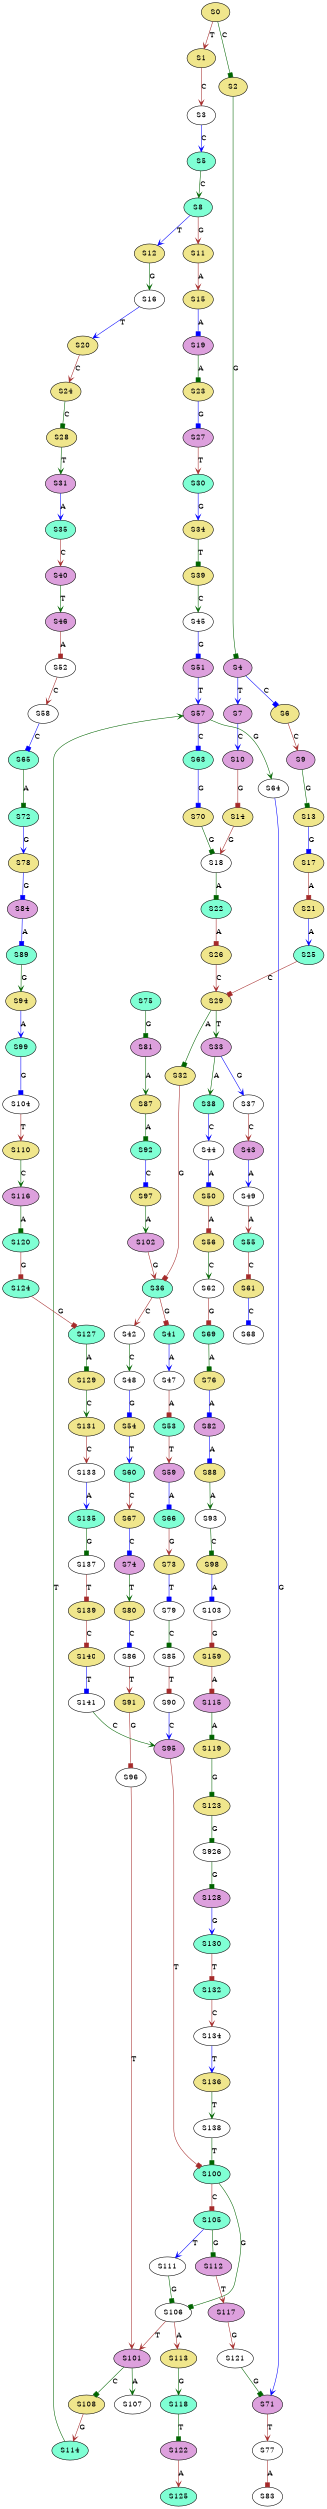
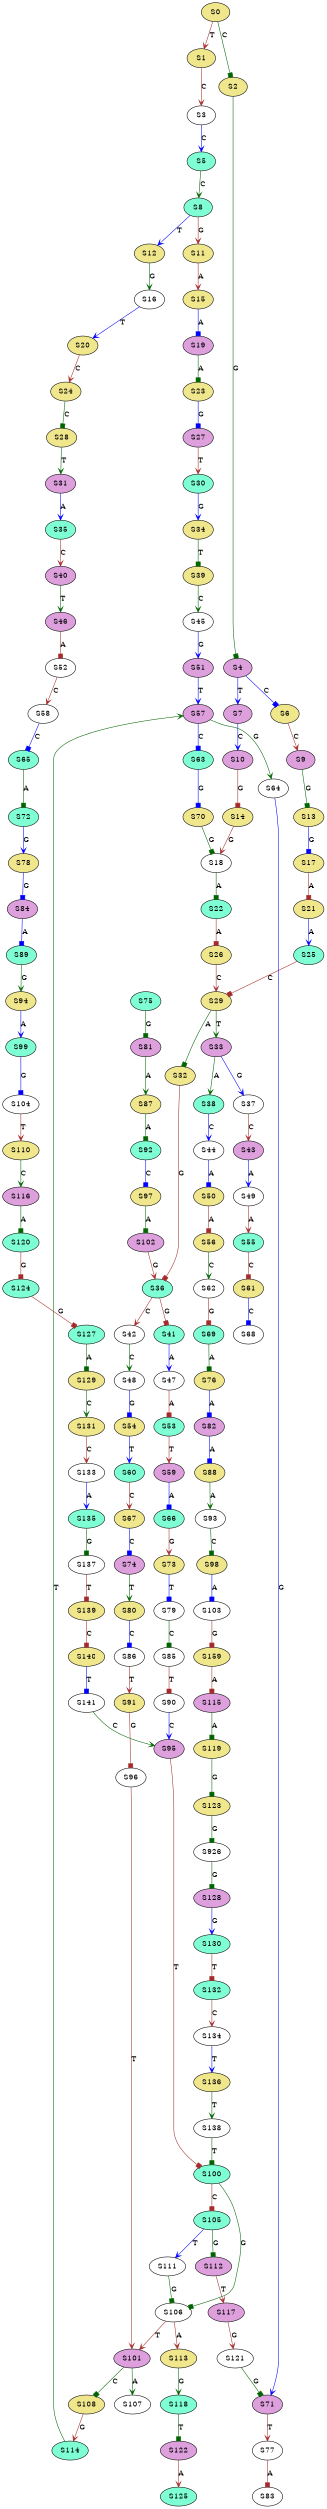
(198, 642) -> (198, 642)
(146, 1217) -> (146, 1217)
